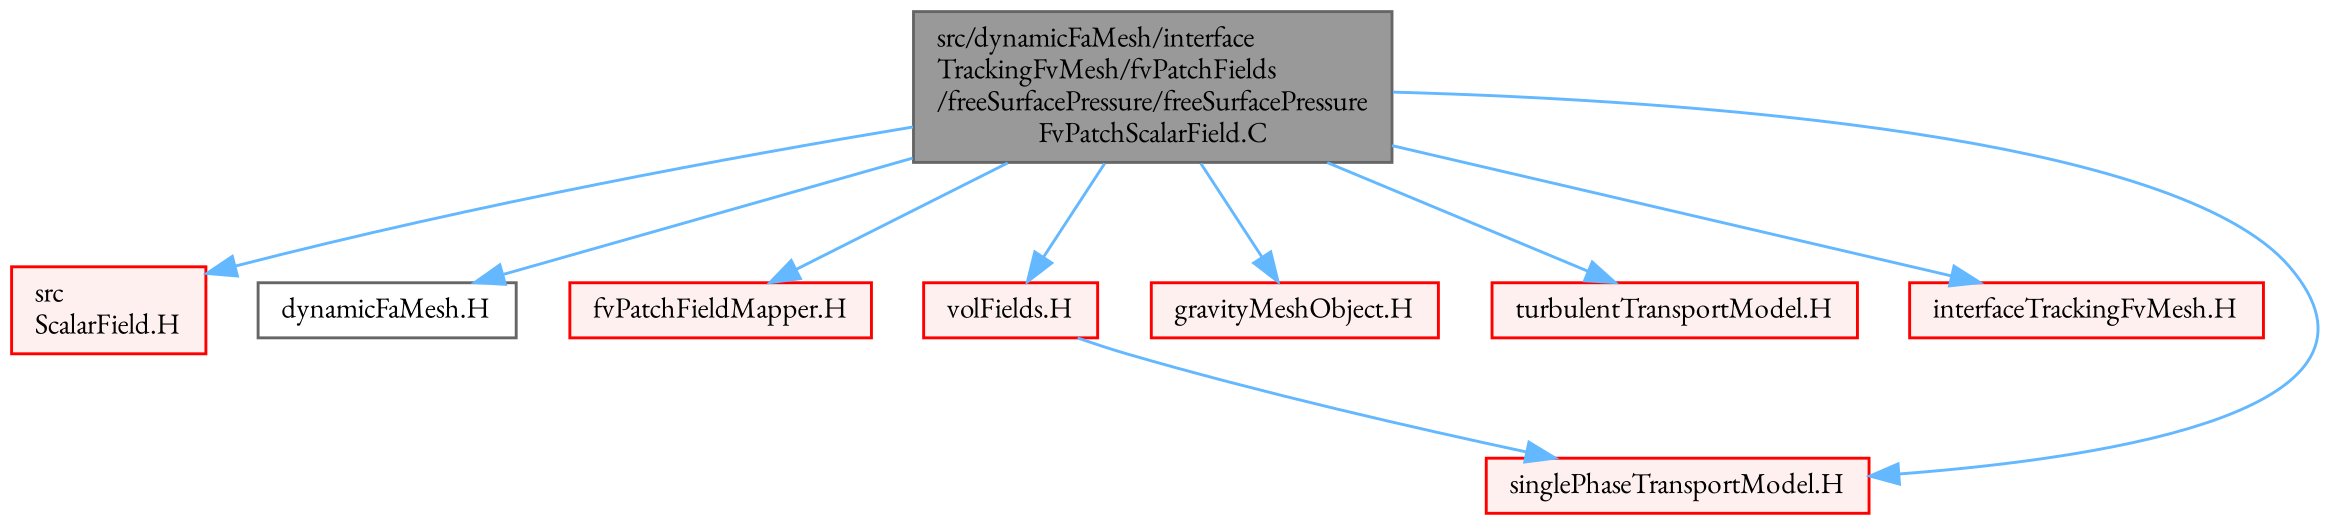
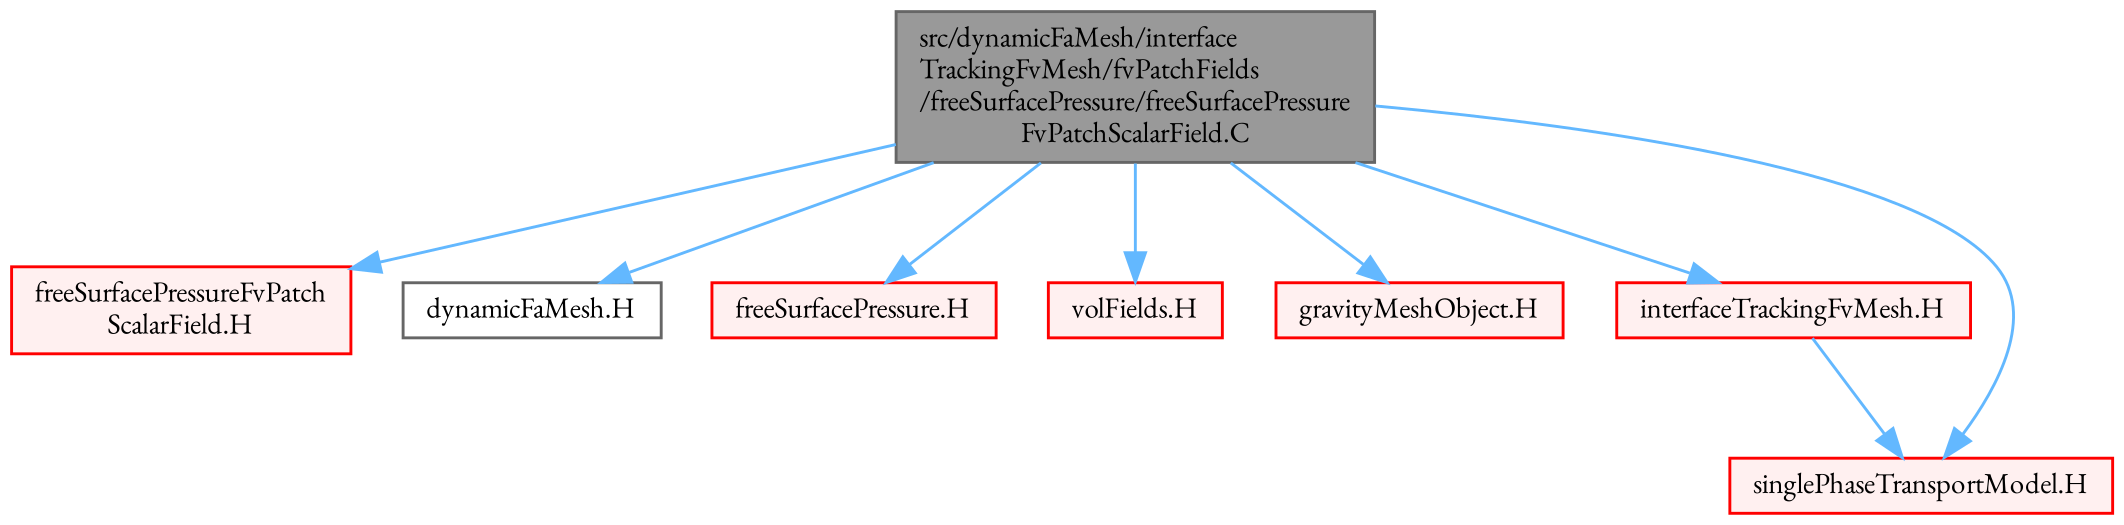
(109, 310) -> (181, 310)
(721, 310) -> (854, 310)
(1675, 310) -> none
(1301, 400) -> (1848, 386)
